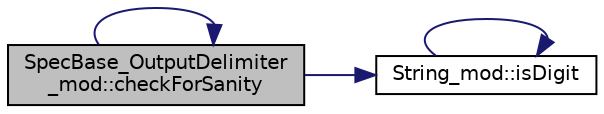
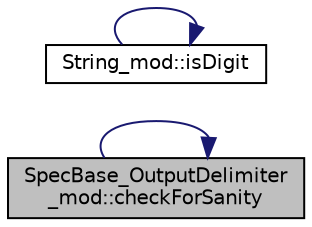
(330, 75) -> none
